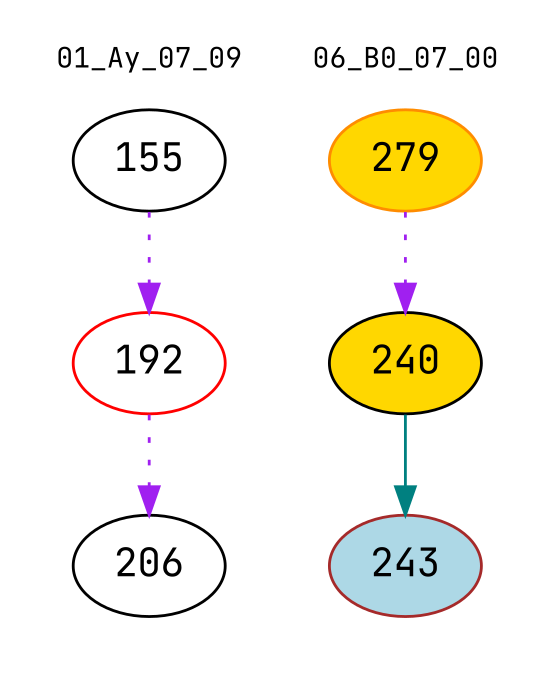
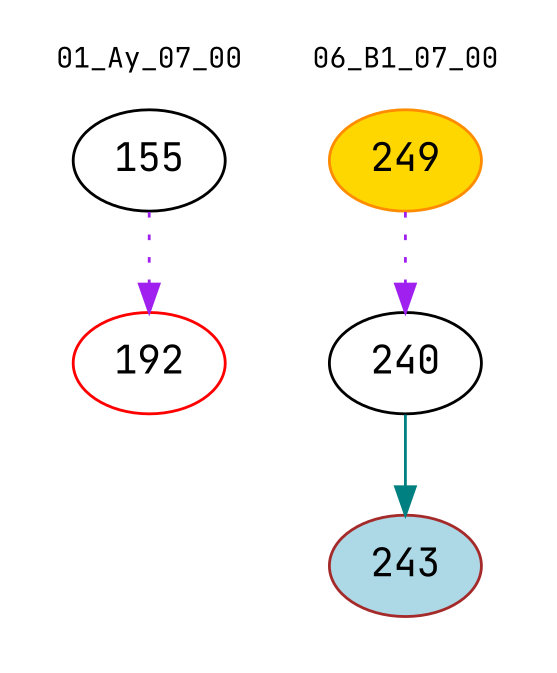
(151, 61) -> (151, 61)
(407, 61) -> (407, 61)
(405, 160) -> (405, 160)
(405, 363) -> (405, 363)
(149, 566) -> none
